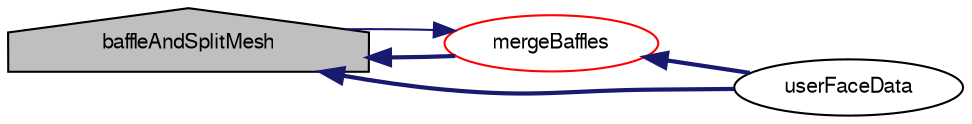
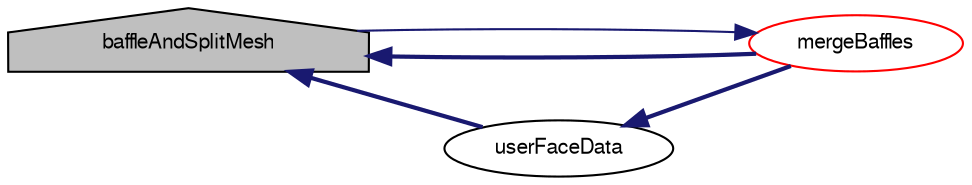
(708, 67) -> (718, 92)
